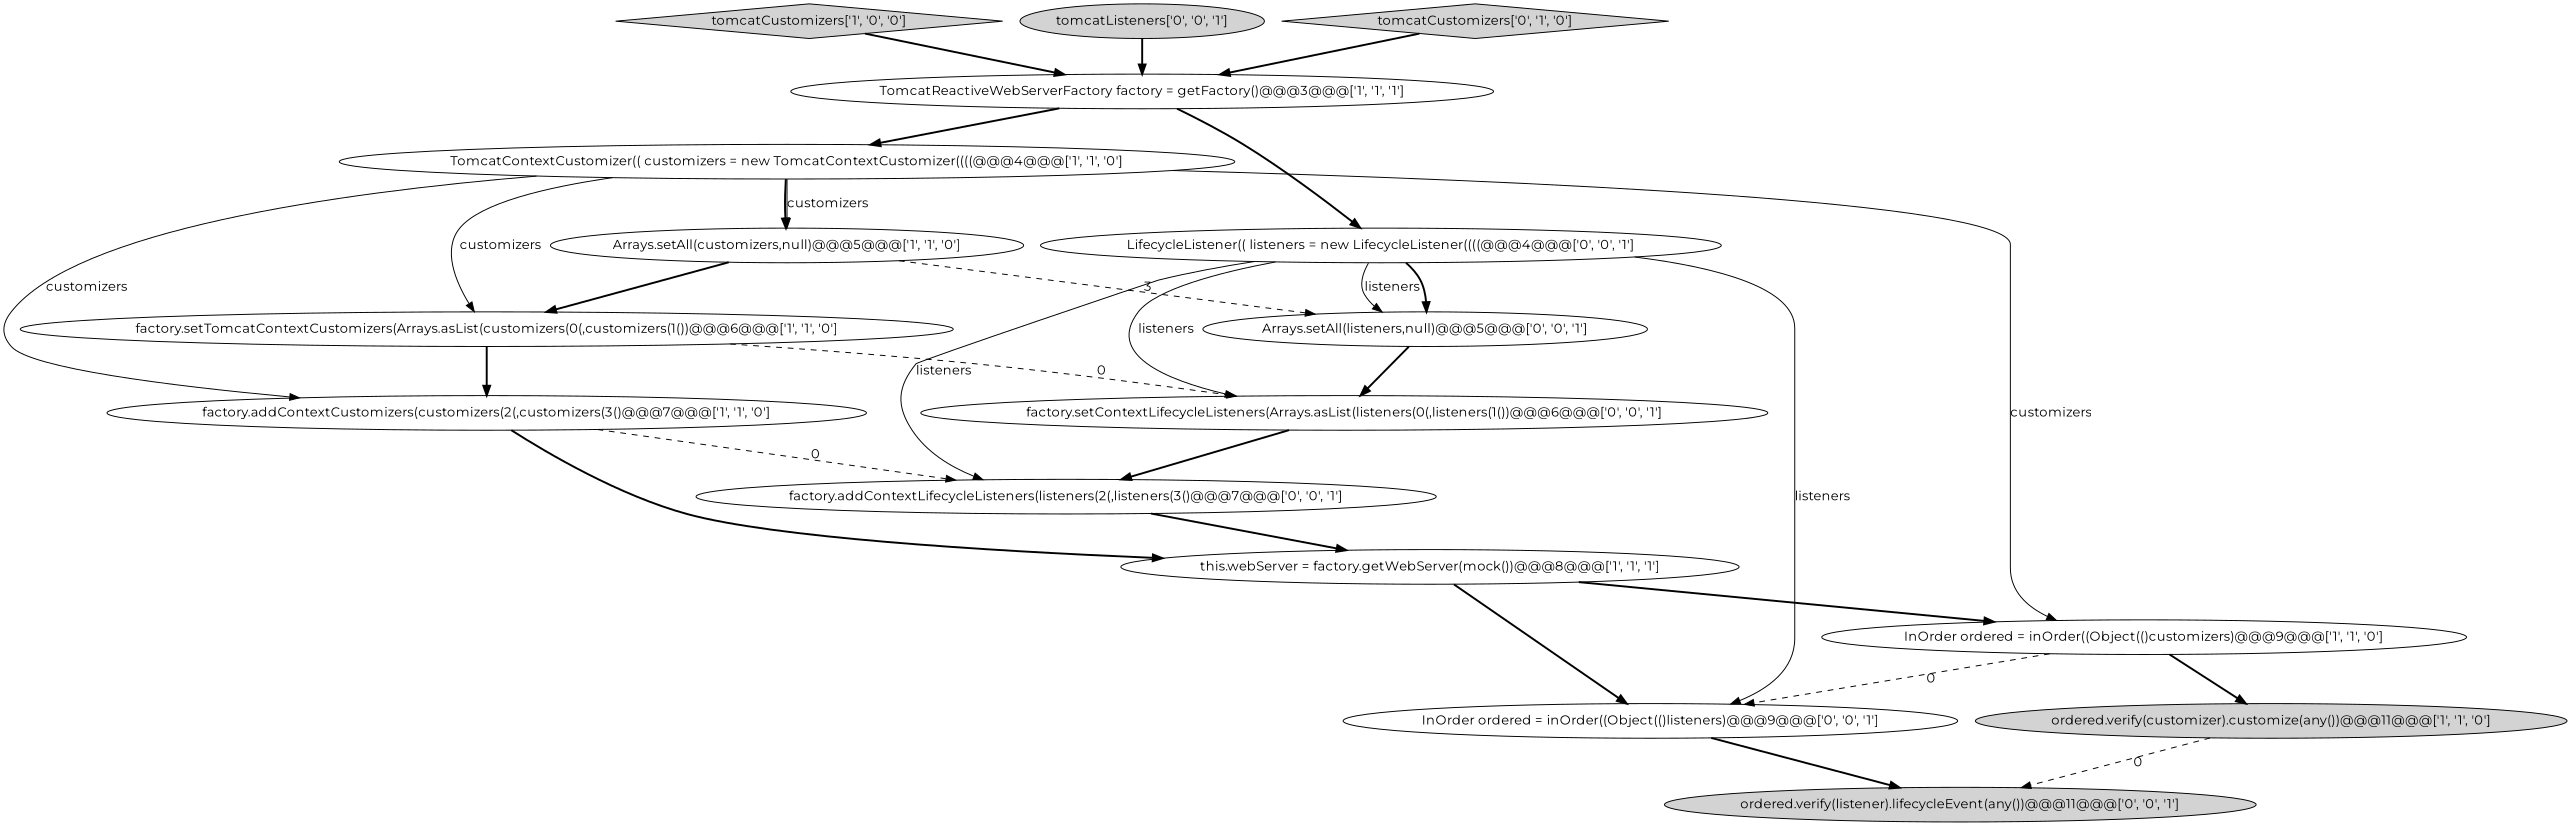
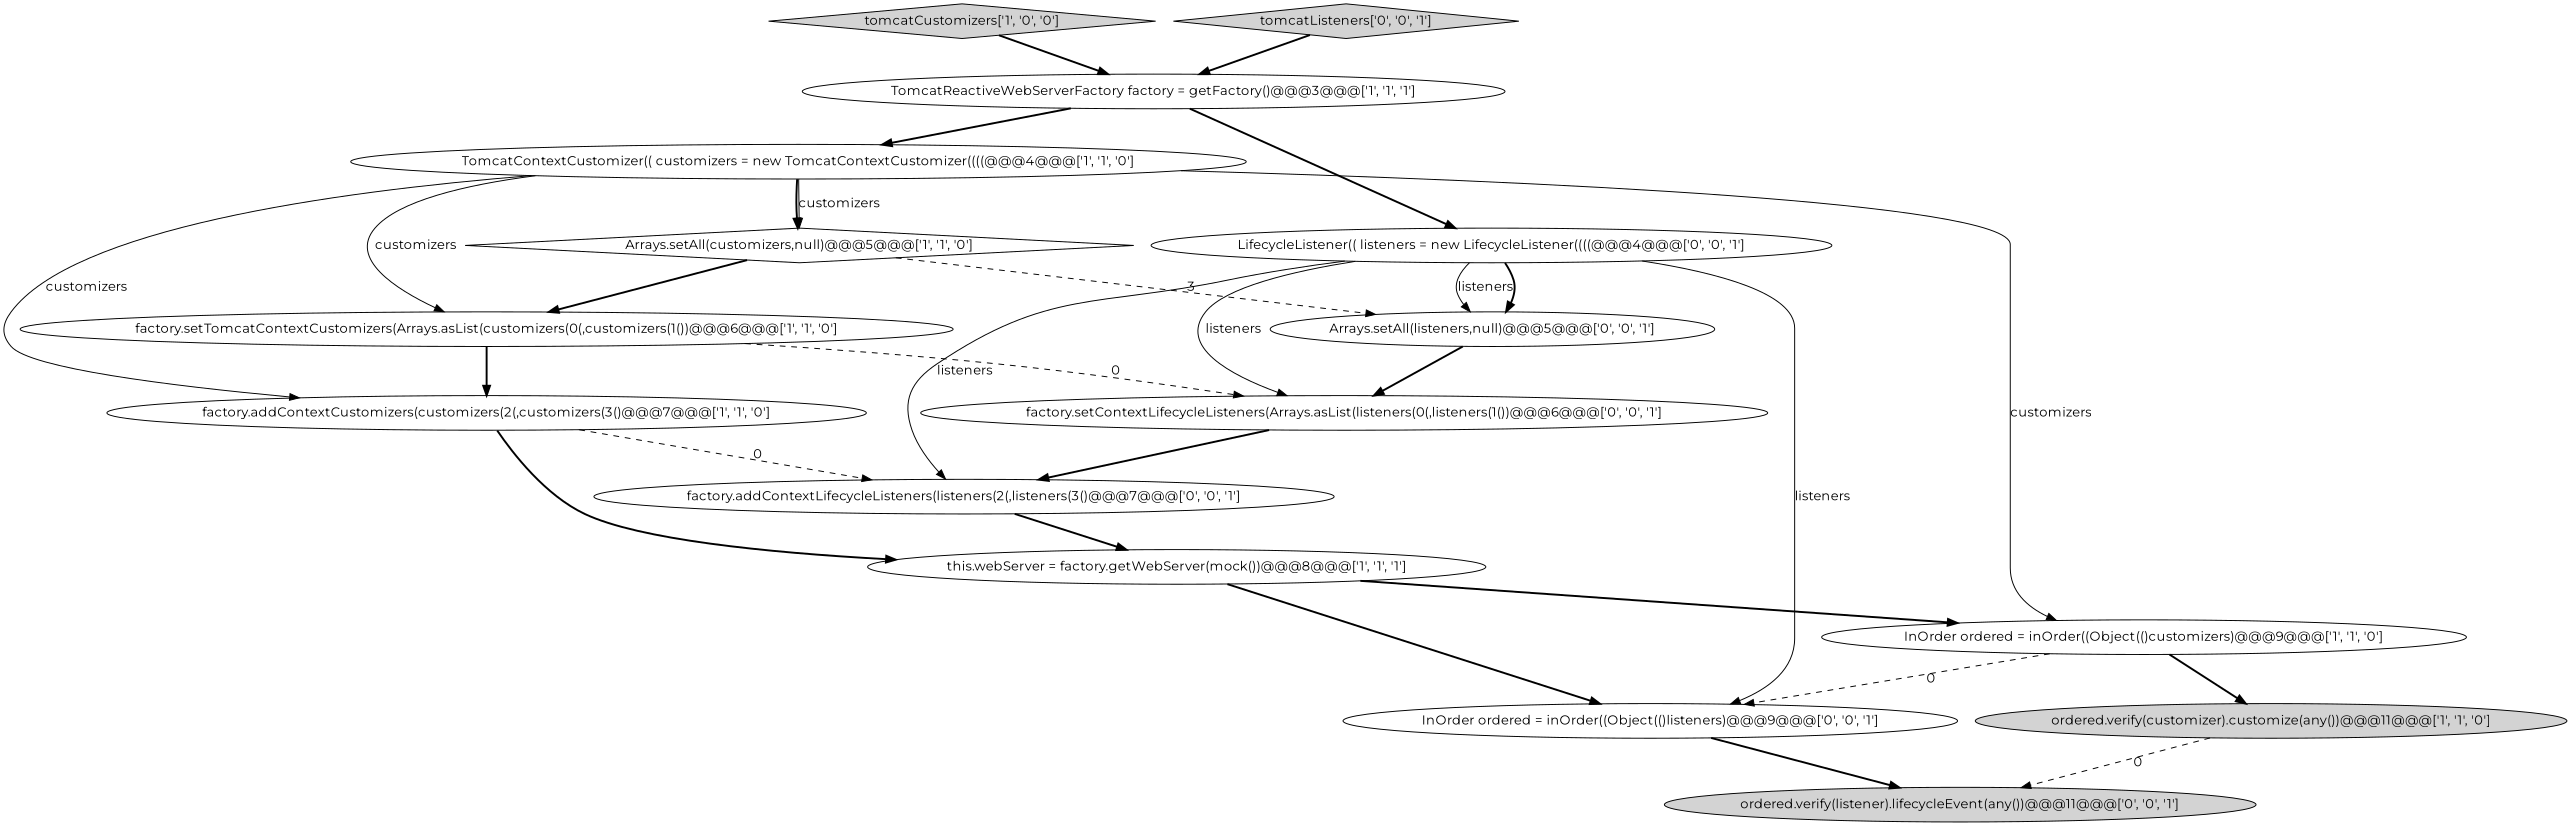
(1142, 21) -> (1346, 21)
(1475, 21) -> none
(787, 245) -> (799, 245)
